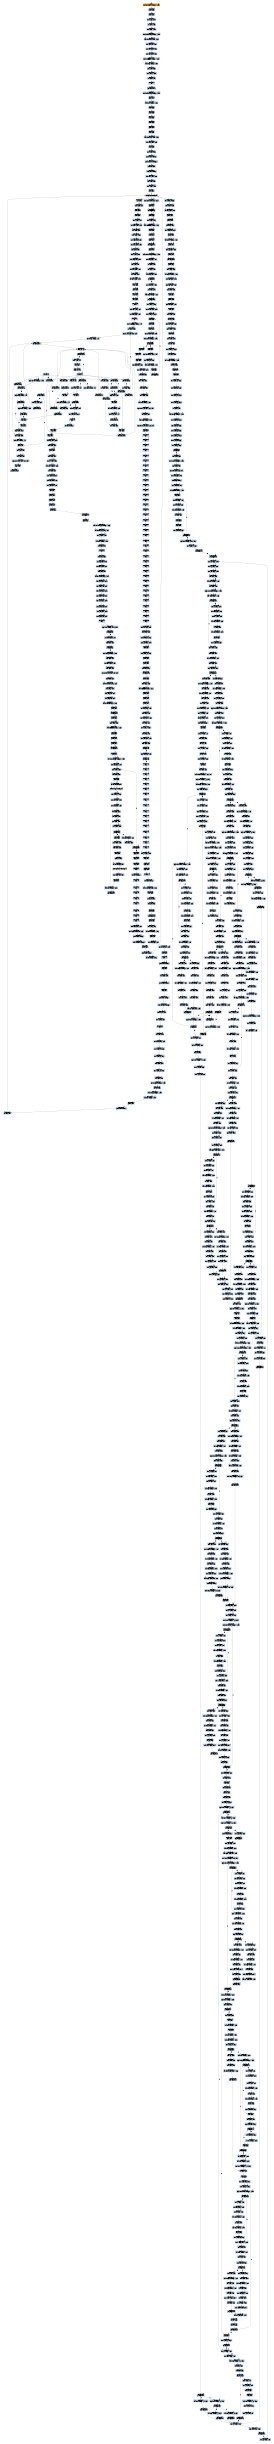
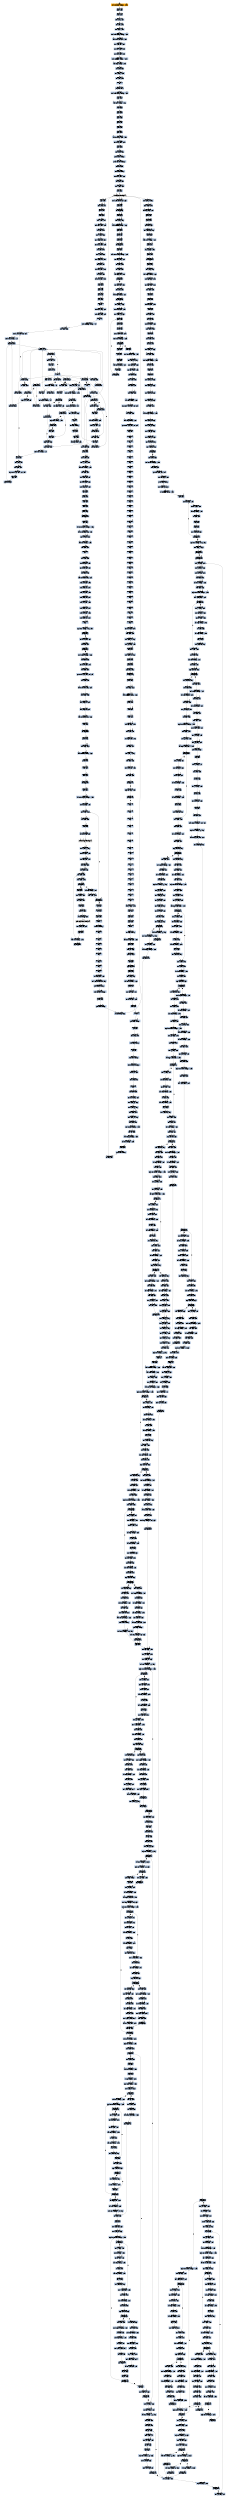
(48, 377) -> (86, 382)
